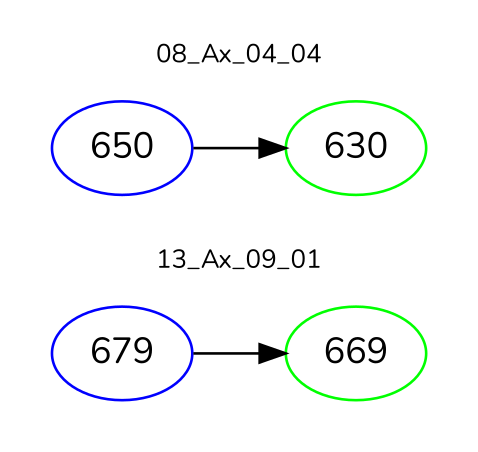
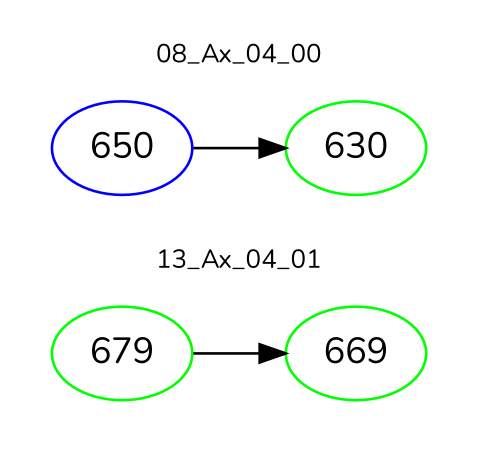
(239, 56) -> (239, 56)
(239, 261) -> (239, 261)
(122, 353) -> (122, 353)
